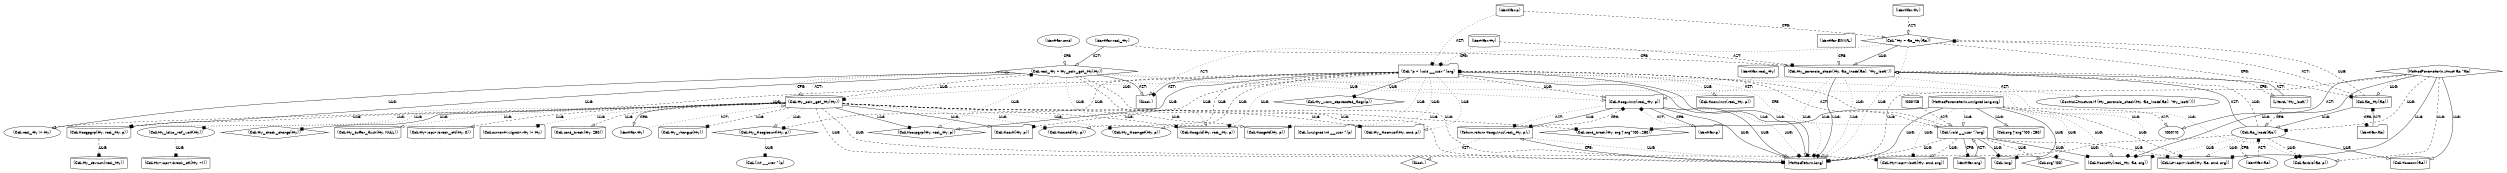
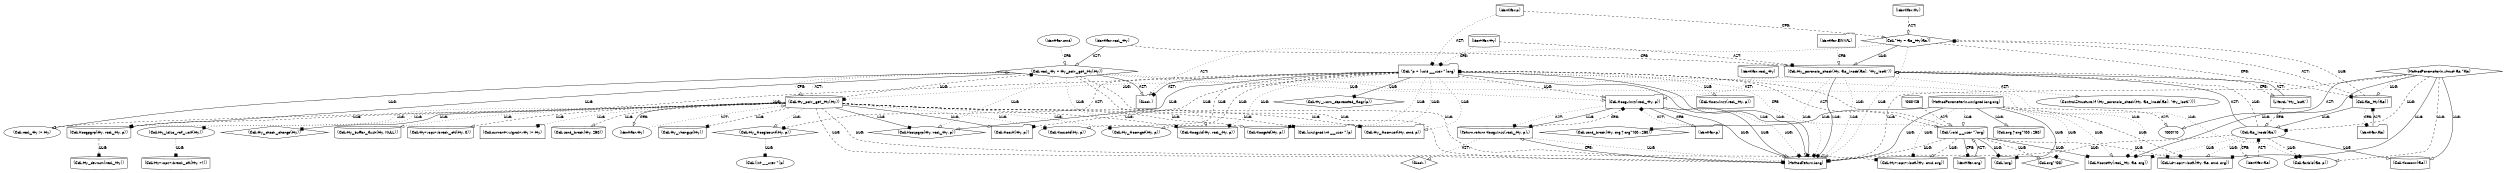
(1100, 102) -> (1100, 102)
(1337, 114) -> (1067, 110)
